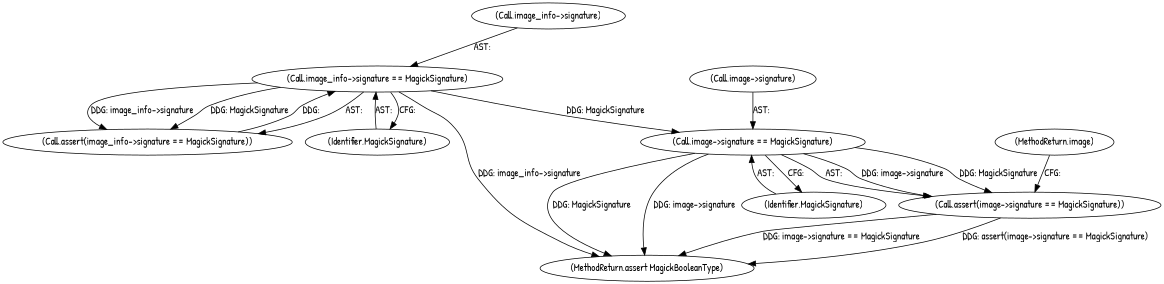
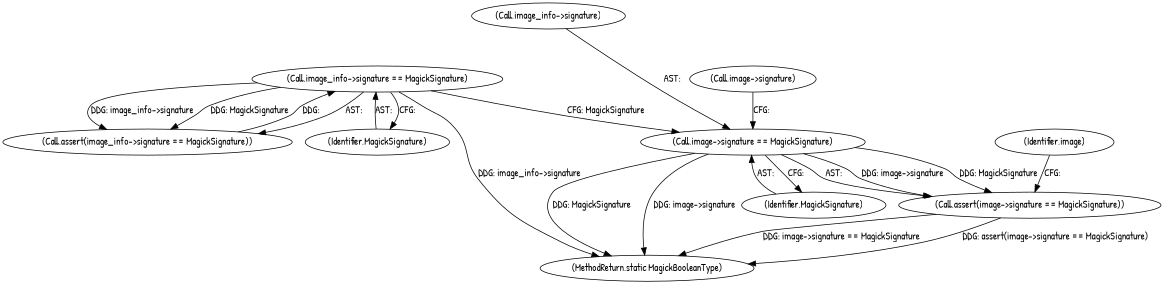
(467, 46) -> (643, 80)
(606, 111) -> (606, 111)
(763, 111) -> (763, 111)
(1055, 142) -> (1055, 142)
(647, 268) -> (647, 268)
